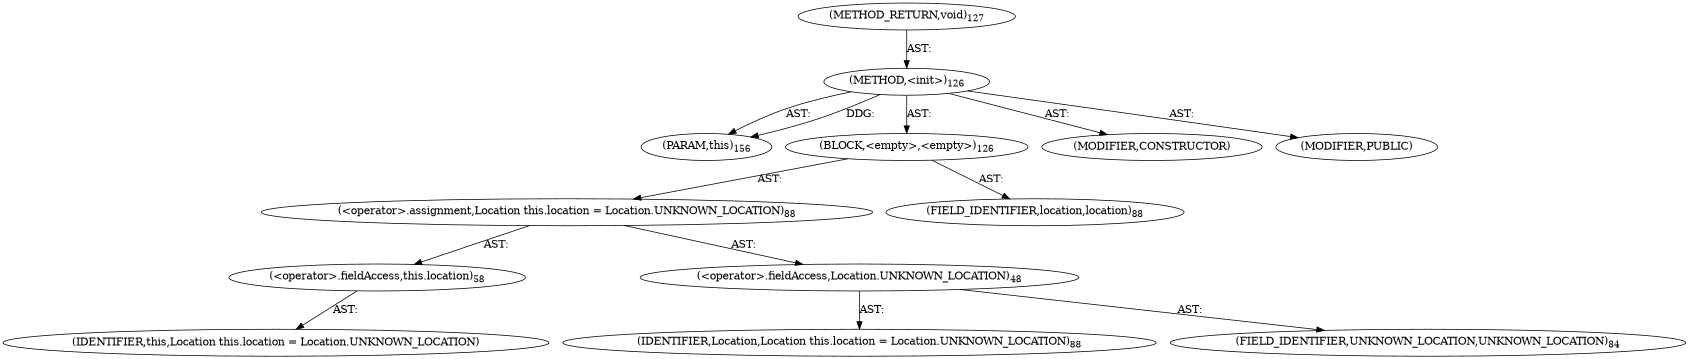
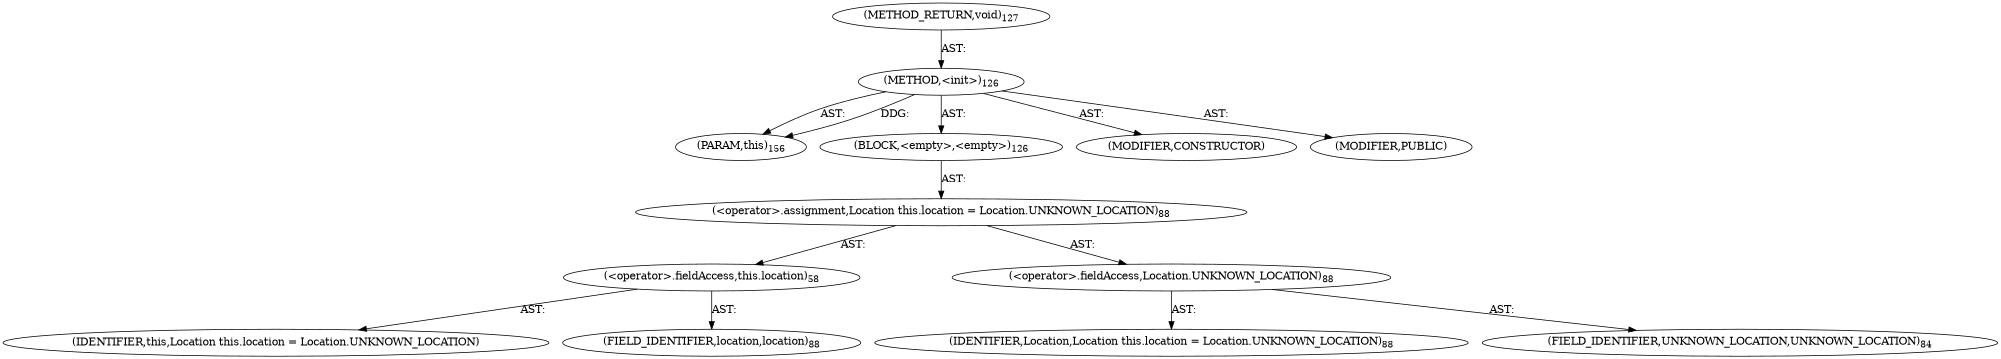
(967, 178) -> (712, 306)
(1016, 276) -> (1328, 276)
